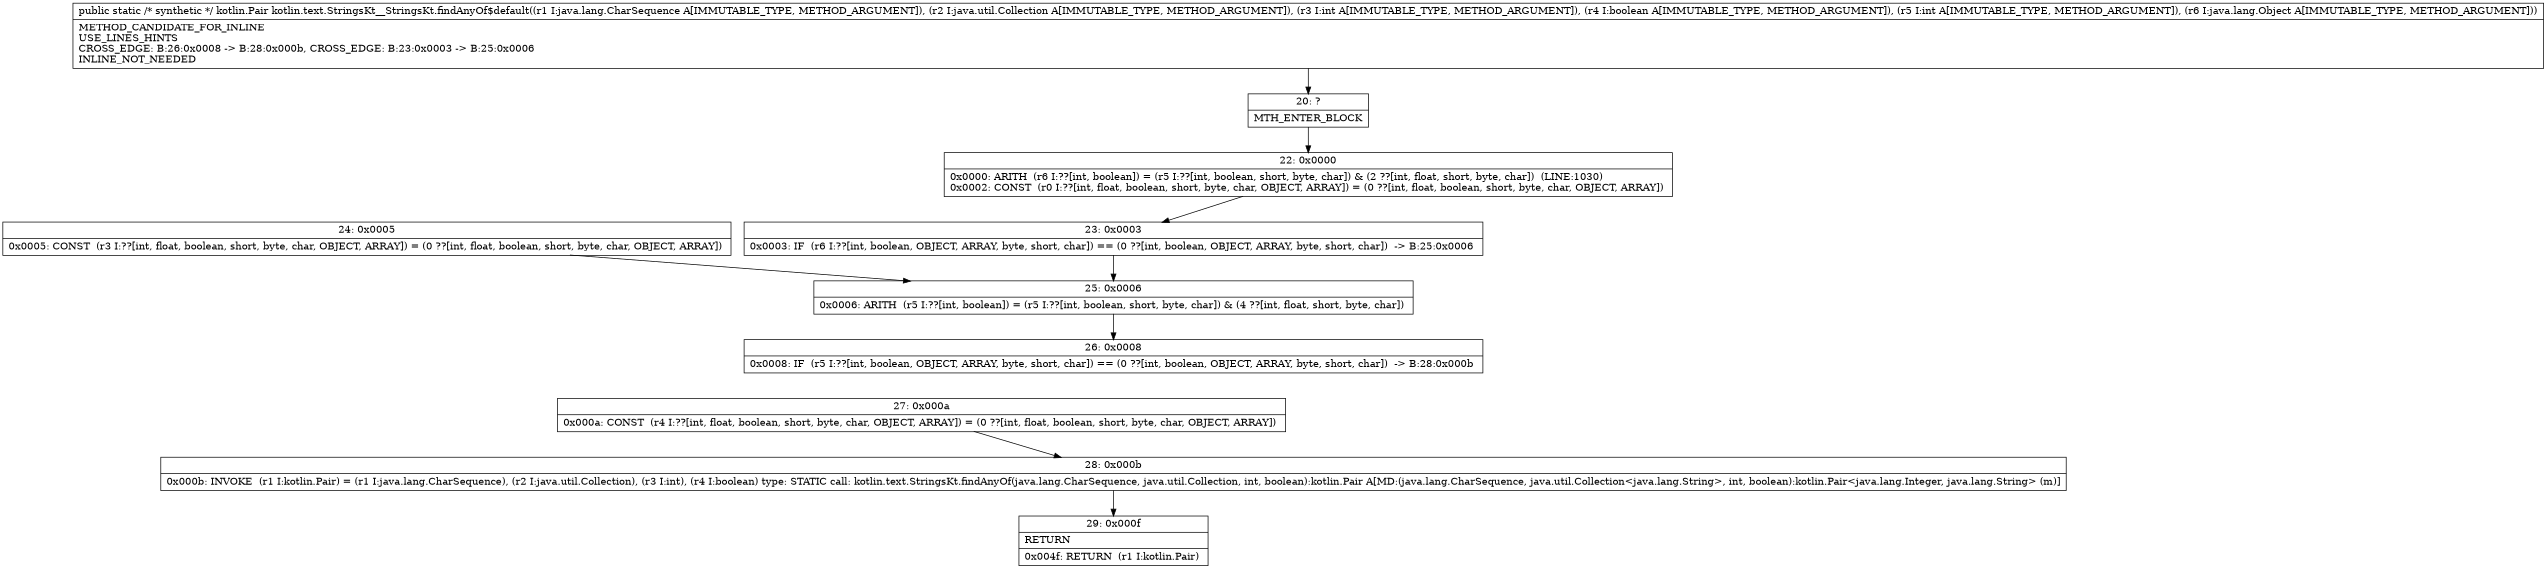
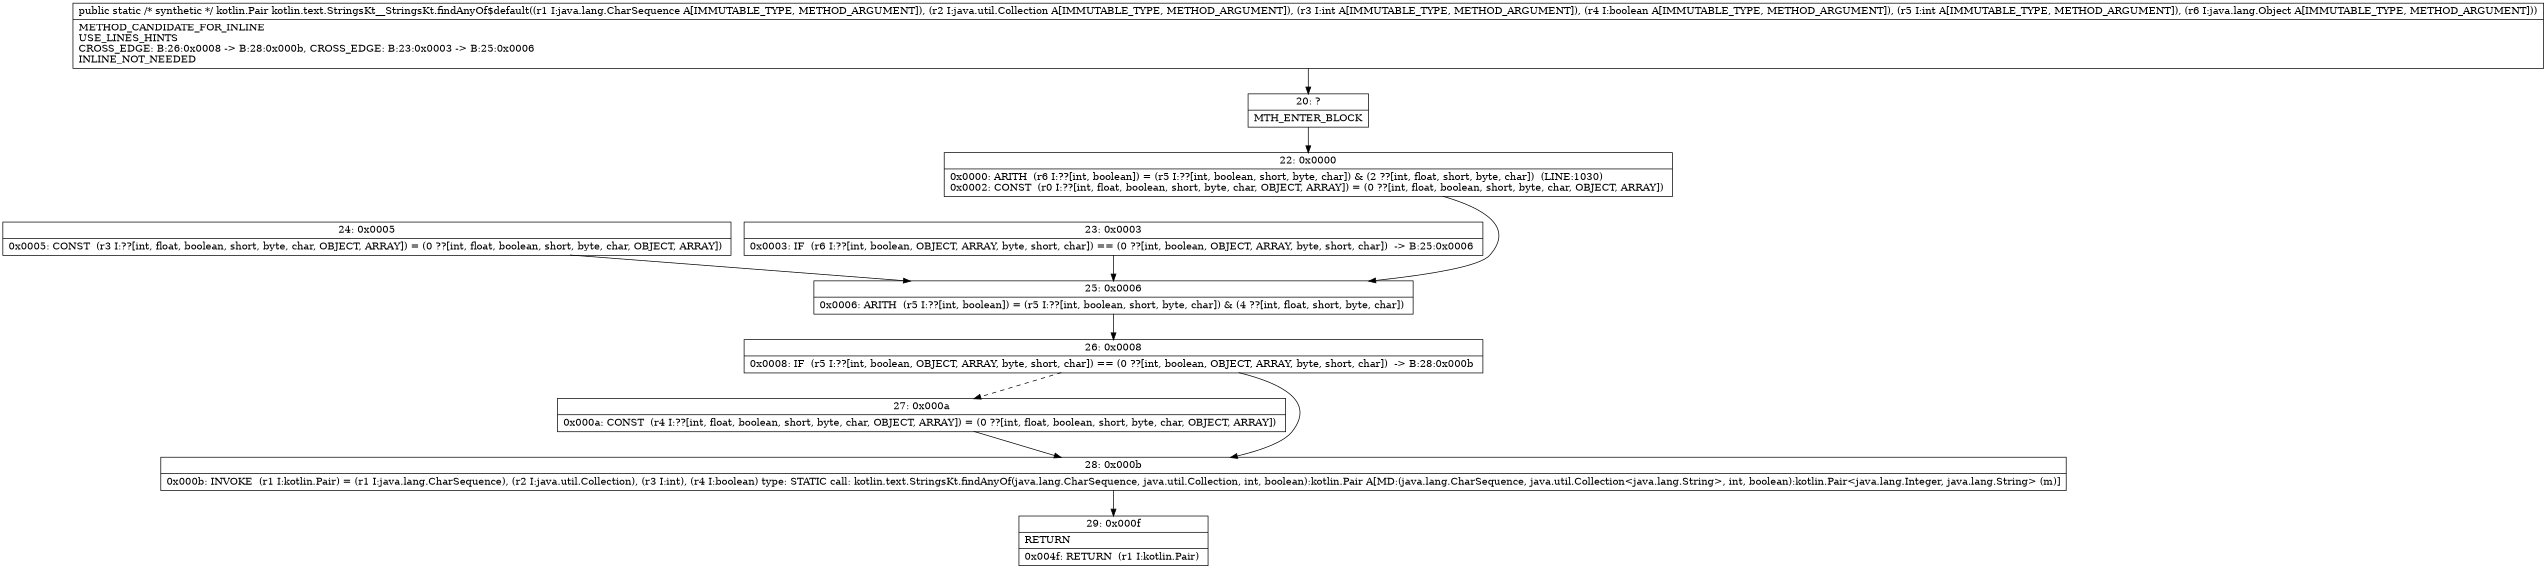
(1206, 208) -> (1480, 261)
none -> (1021, 385)
none -> (1299, 415)
